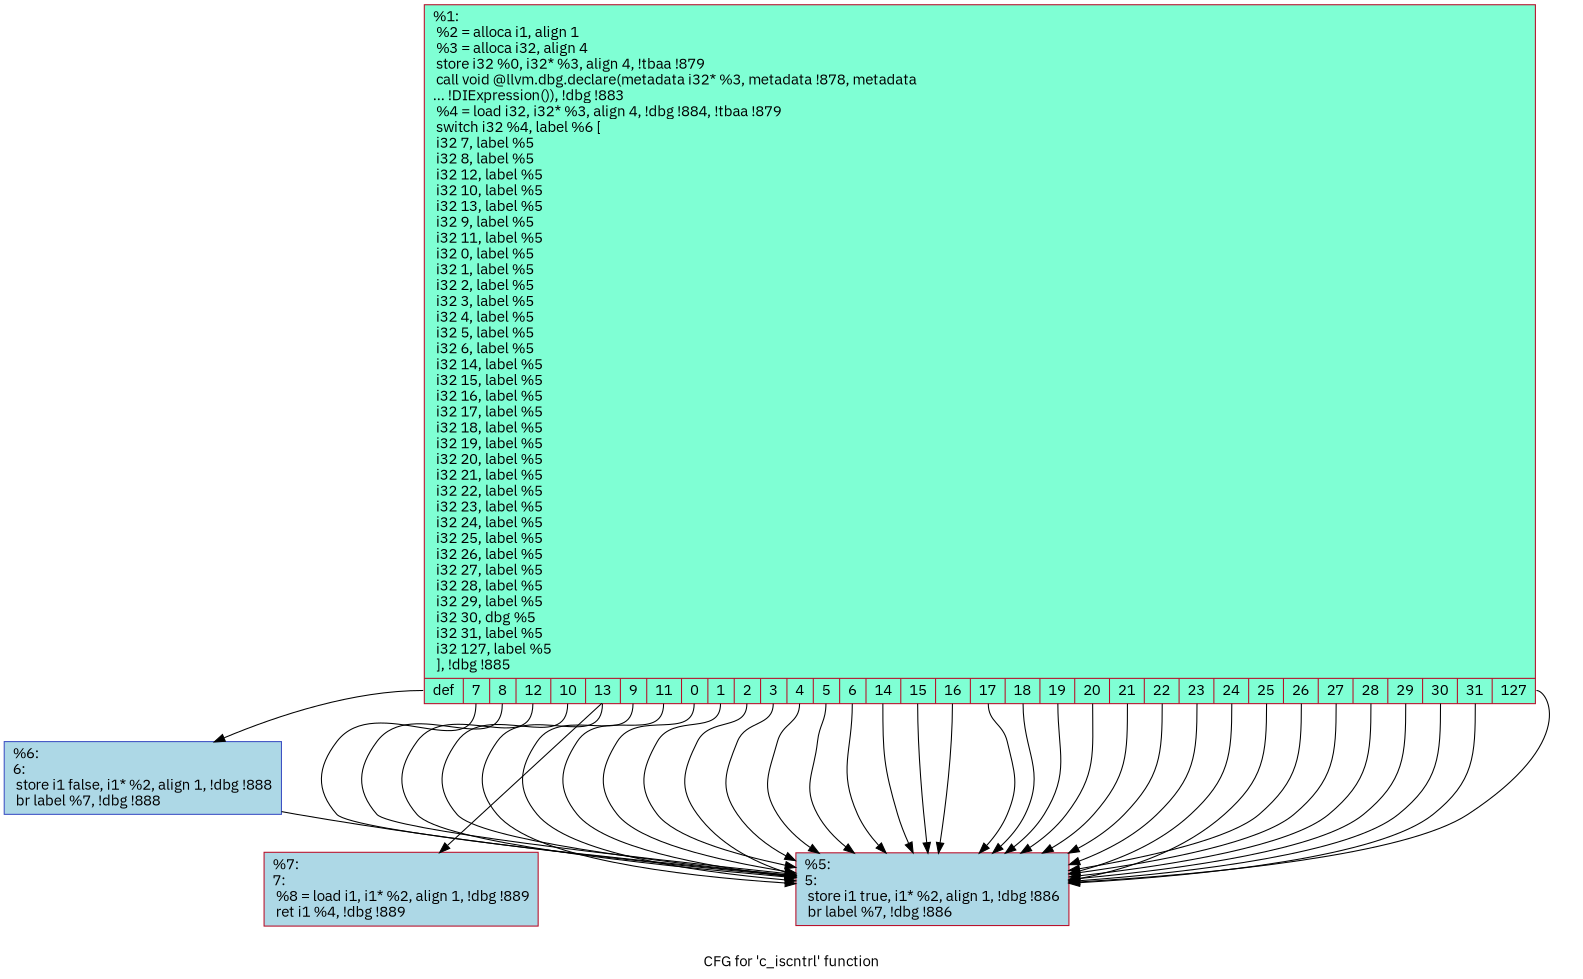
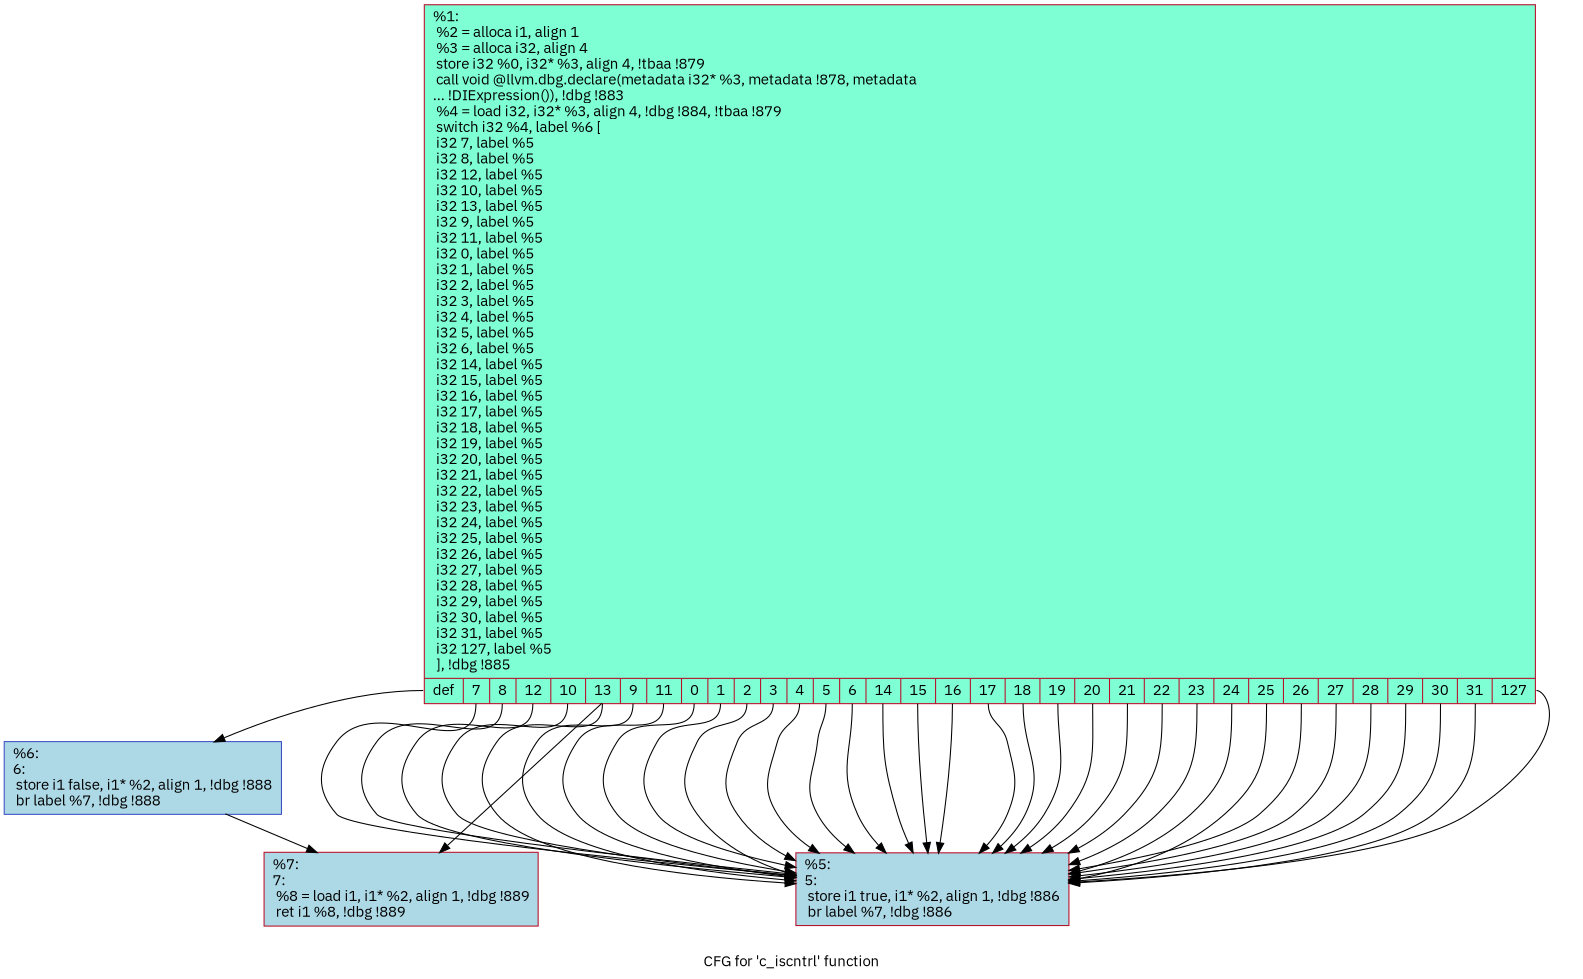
(484, 618) -> (488, 618)
(533, 848) -> (266, 831)
(339, 912) -> (339, 912)
